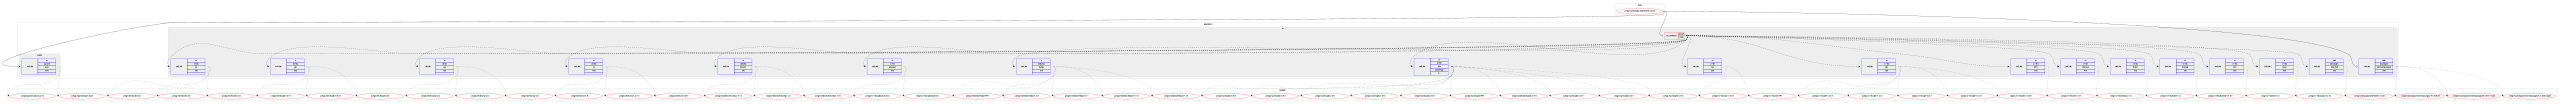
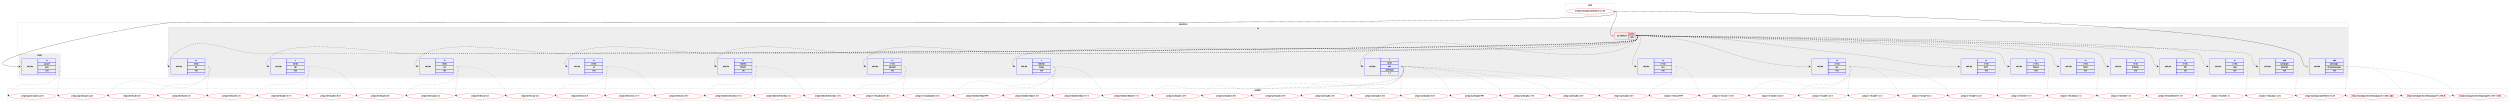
(1077, 96) -> none
(1524, 96) -> (1524, 96)
